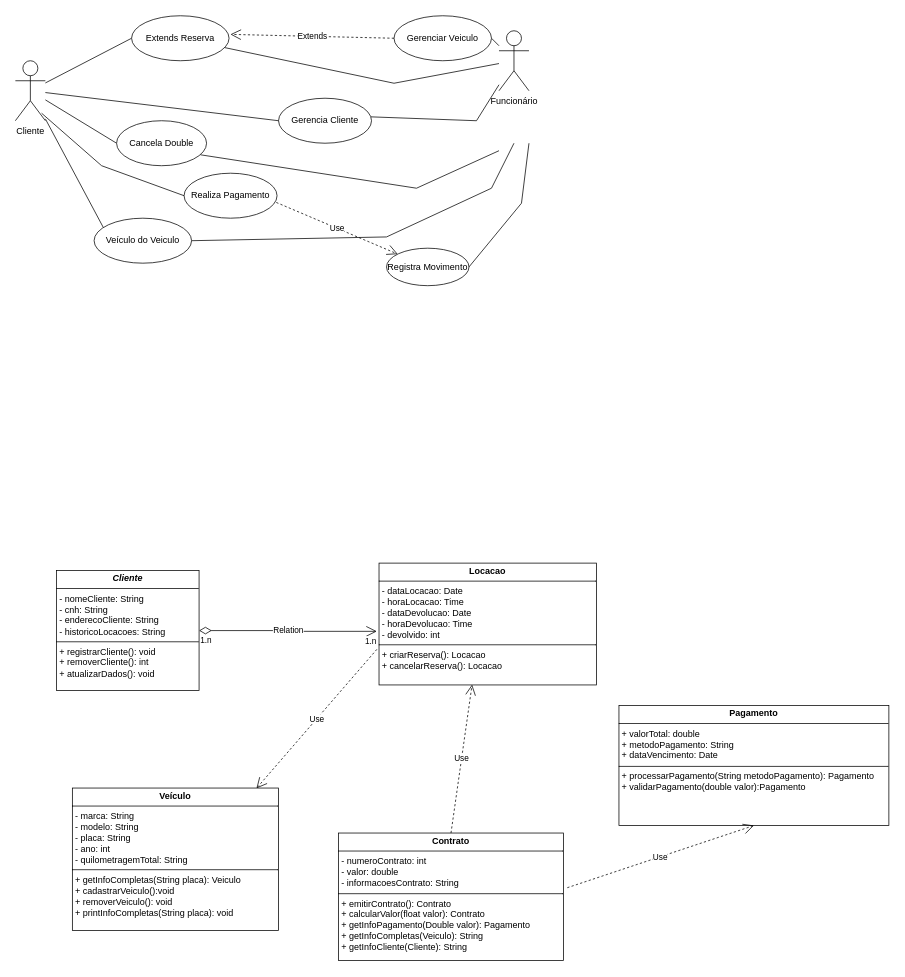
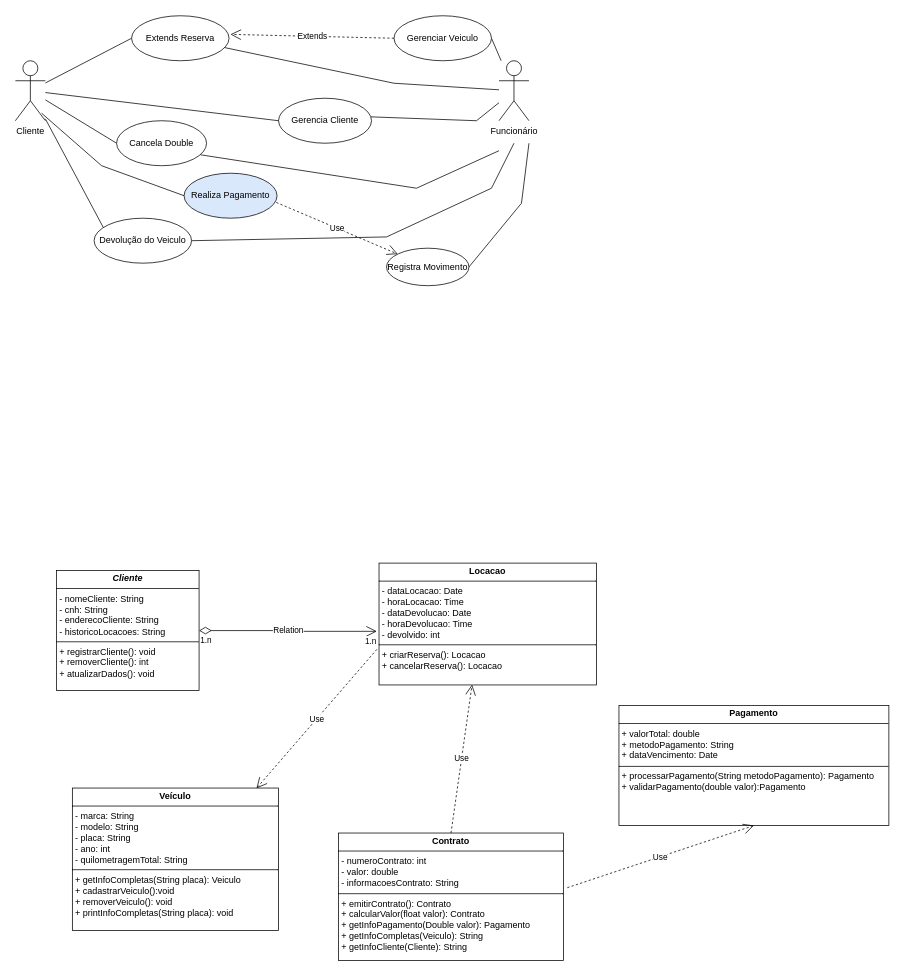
(514, 60) -> (514, 90)
(231, 195) -> (231, 195)
(143, 240) -> (143, 240)
